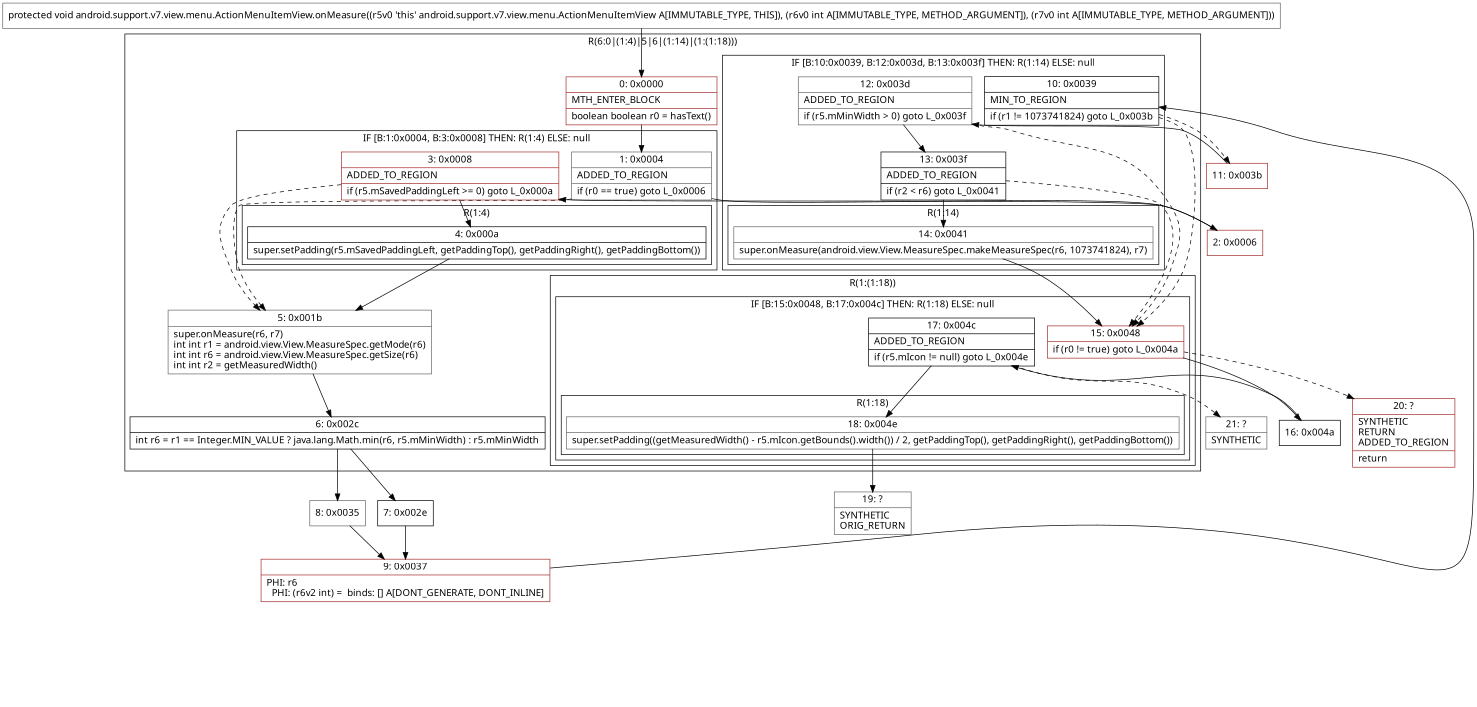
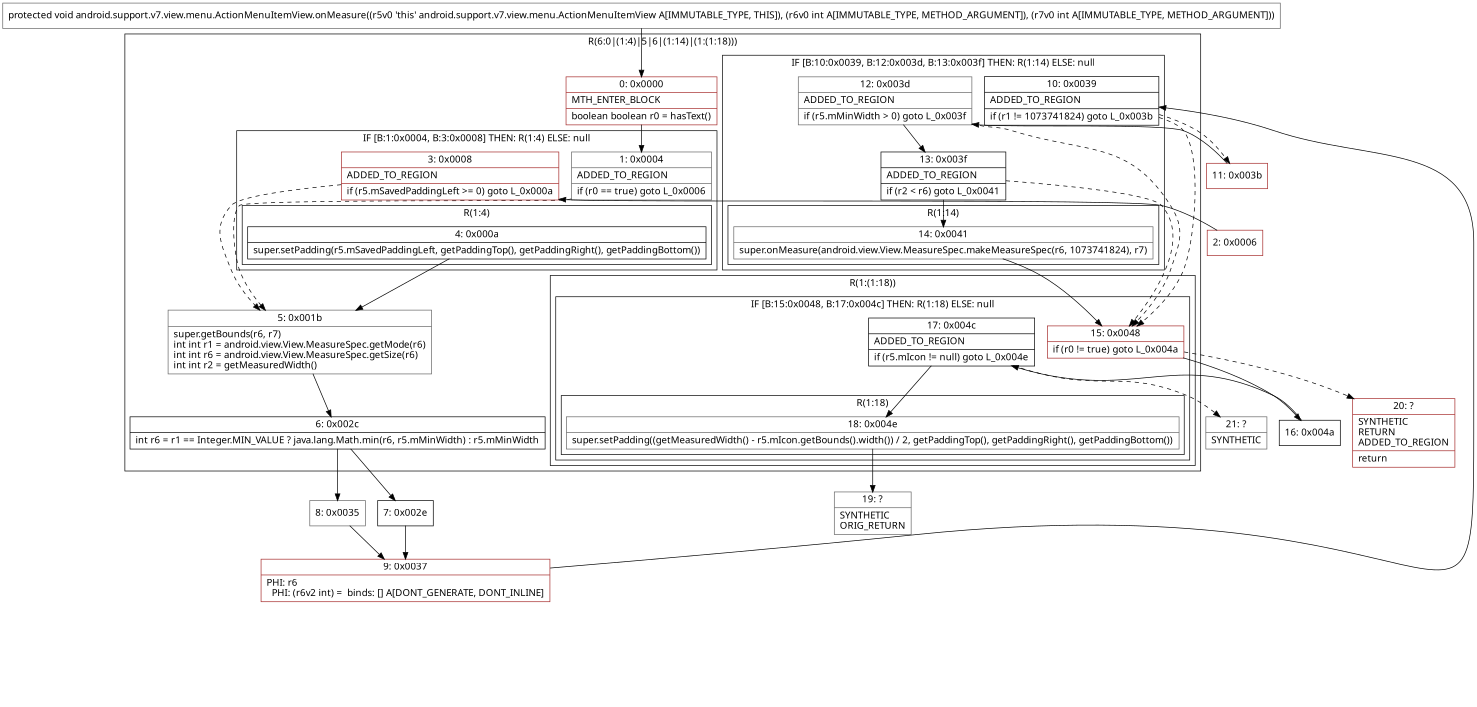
(1028, 100) -> (1036, 100)
(964, 201) -> none
(464, 210) -> none
(228, 334) -> (227, 334)
